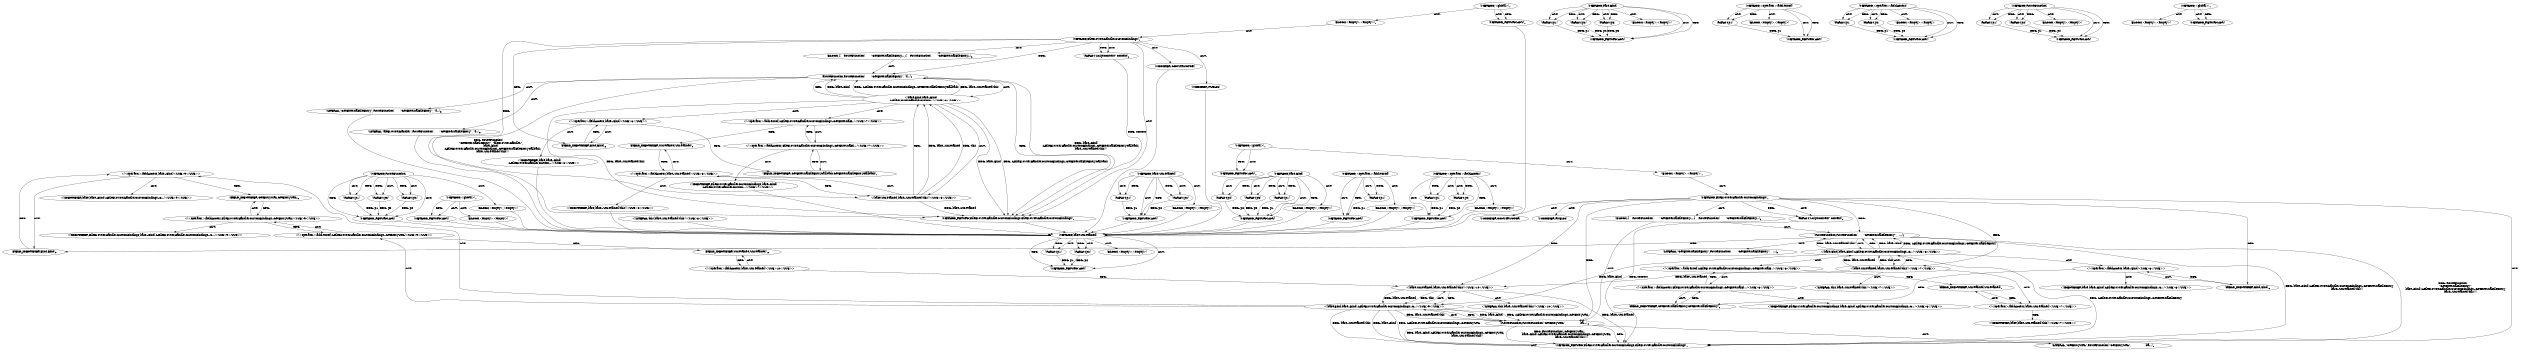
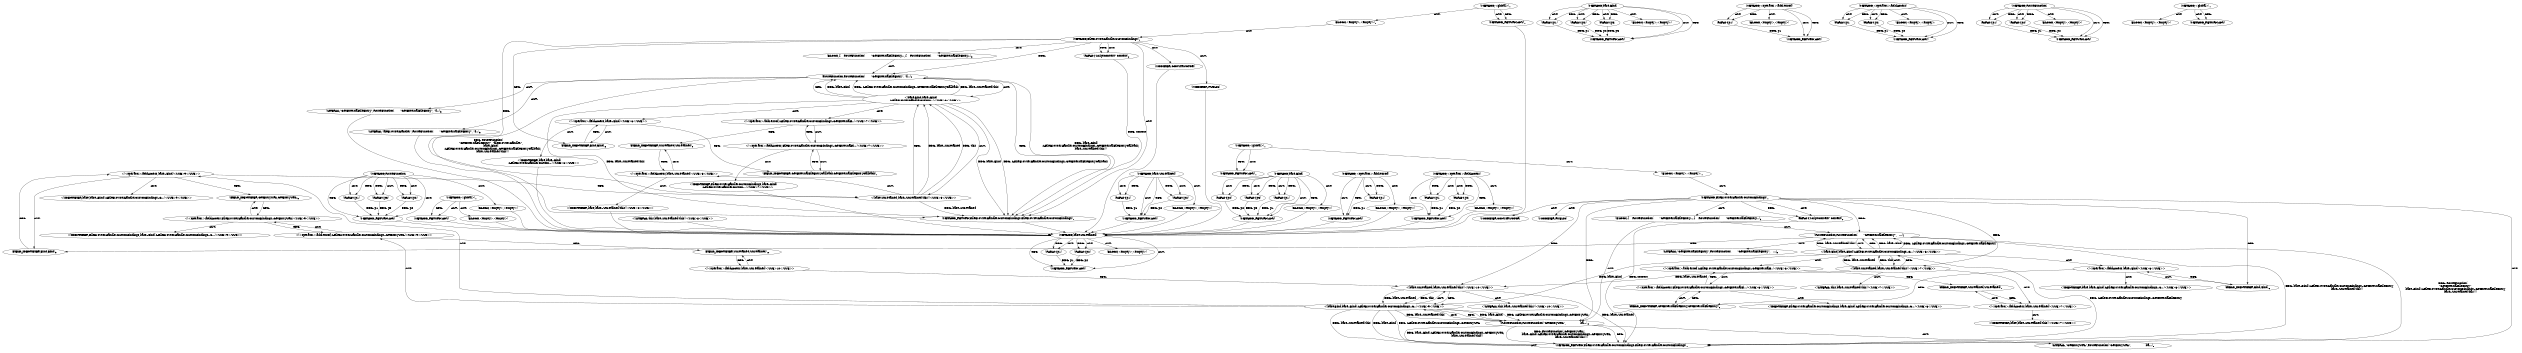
(794, 180) -> (534, 184)
(2036, 315) -> (2036, 315)
